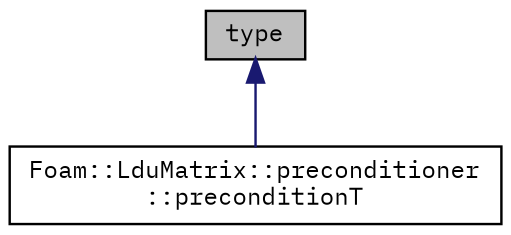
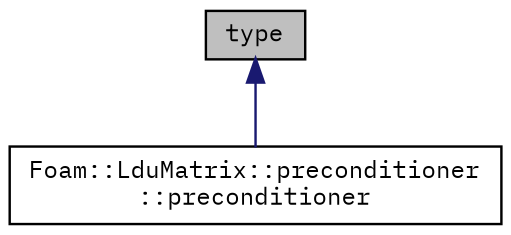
(256, 185) -> (256, 185)
